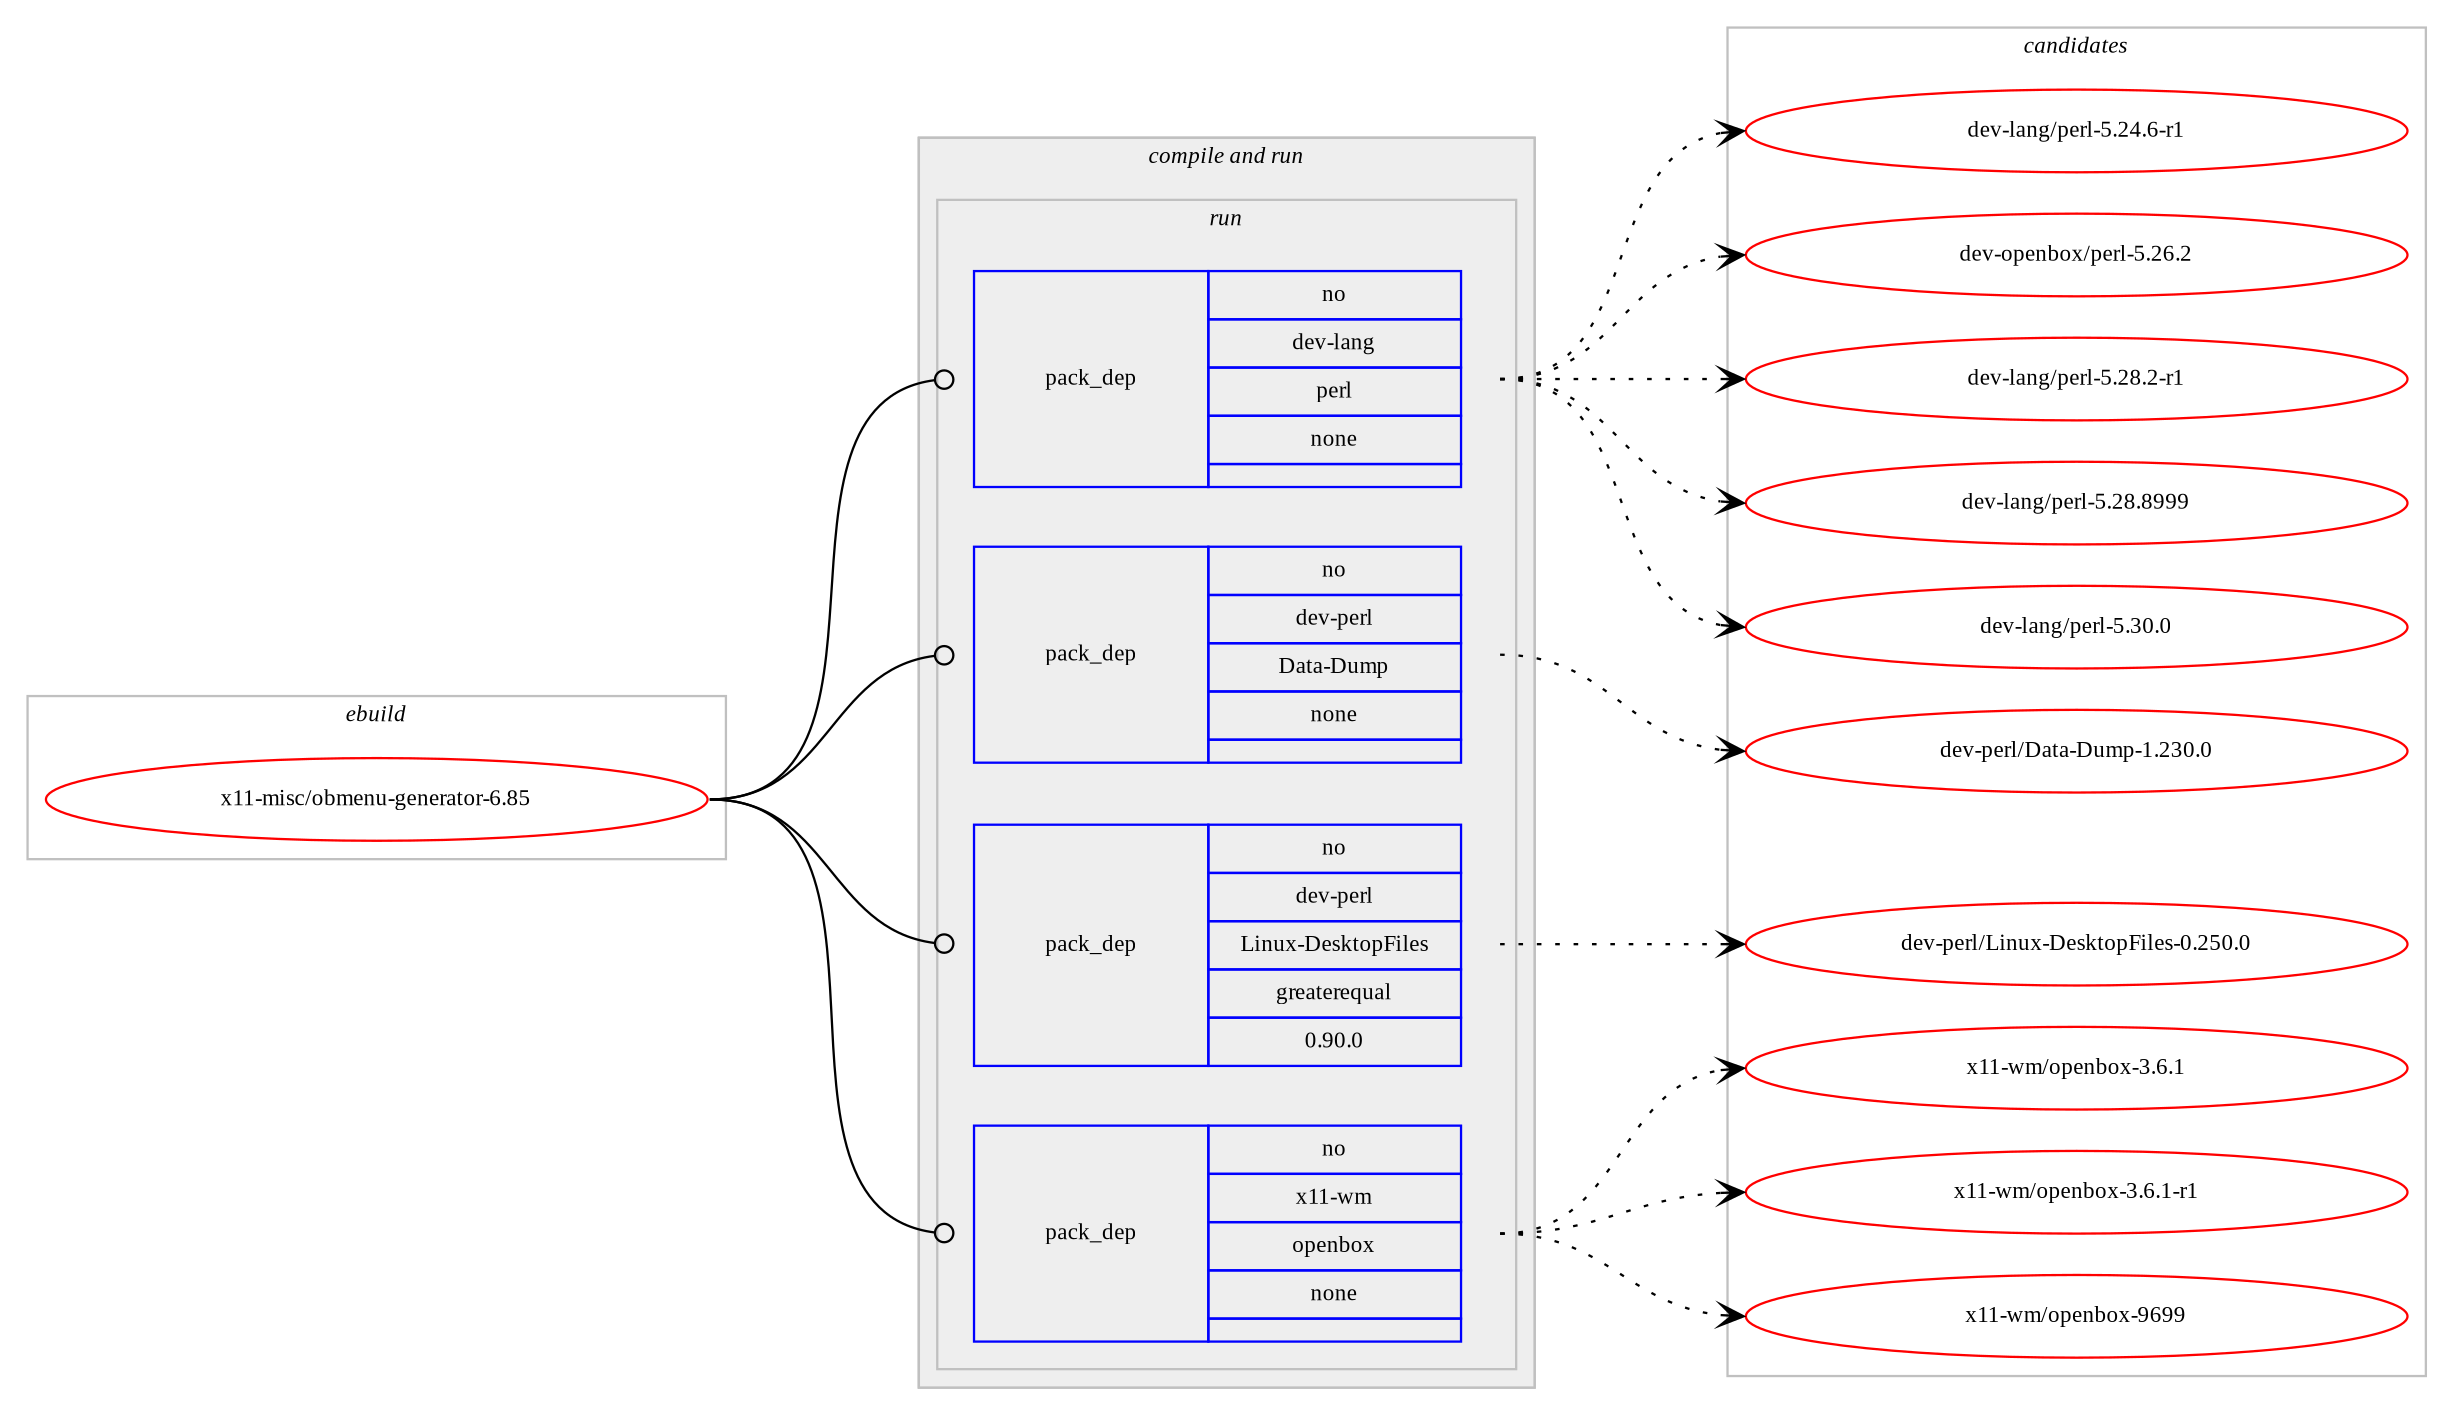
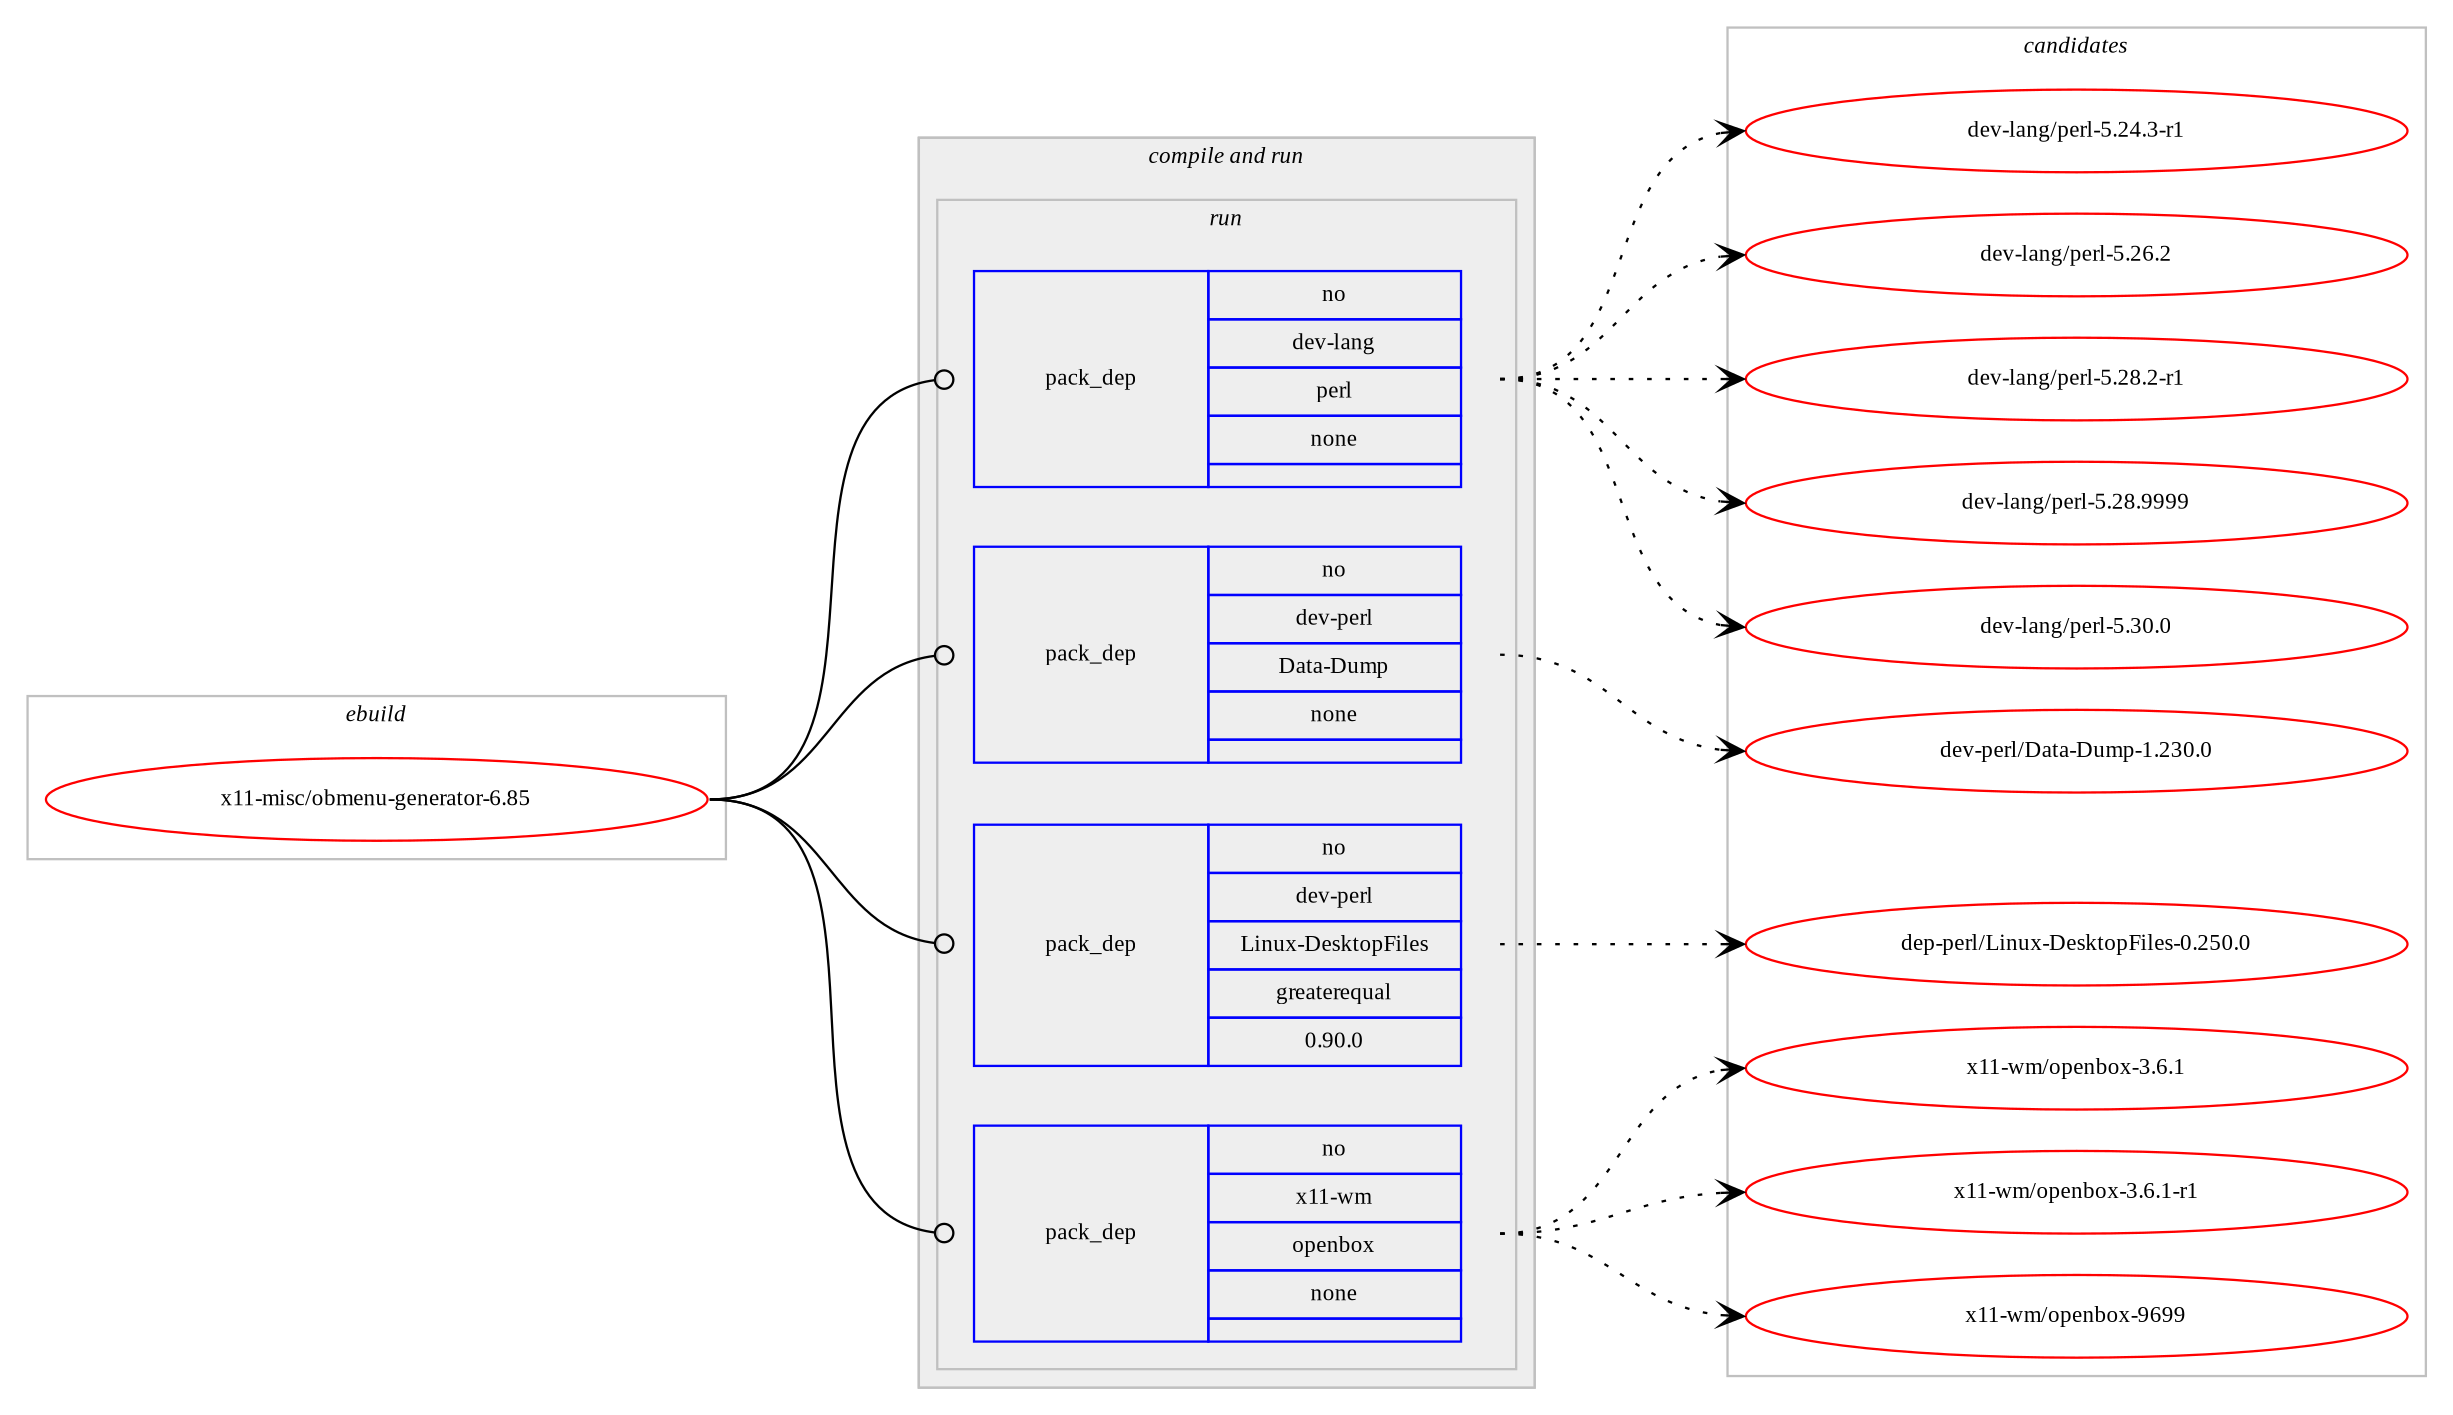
(2077, 131) -> (2077, 131)
(2077, 255) -> (2077, 255)
(2077, 503) -> (2077, 503)
(2077, 944) -> (2077, 944)
